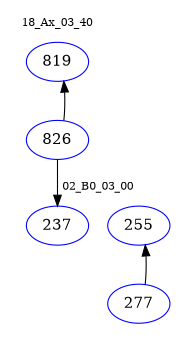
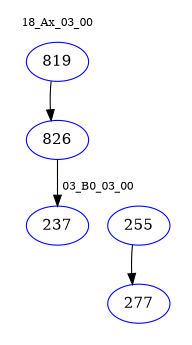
(57, 23) -> (57, 23)
(65, 107) -> (50, 95)
(98, 187) -> (98, 187)
(146, 270) -> (132, 259)
